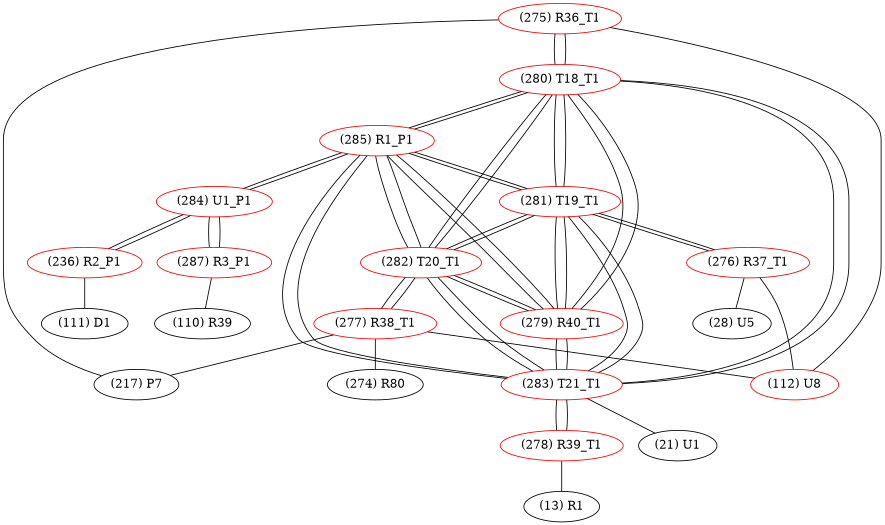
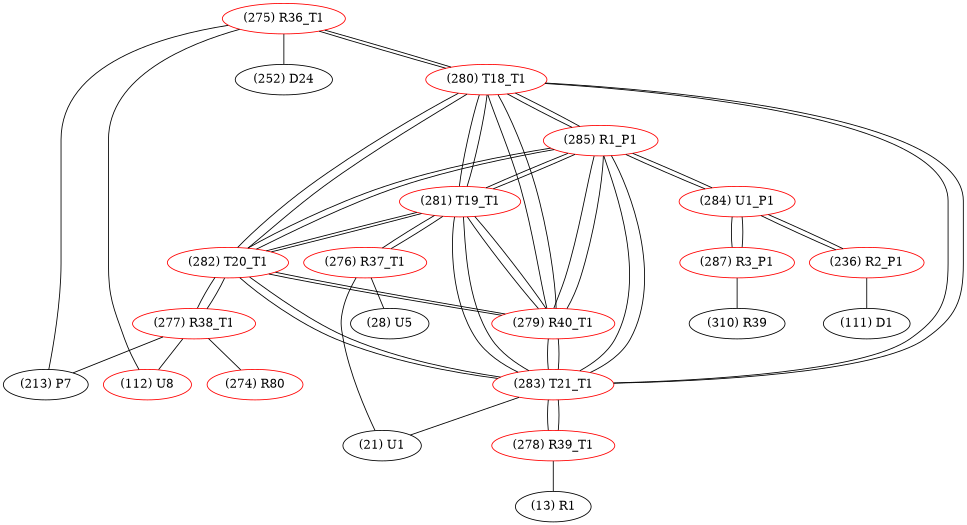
none -> (284, 80)
(783, 321) -> (347, 355)
(202, 324) -> (737, 324)
(136, 385) -> (46, 385)
(375, 385) -> (255, 385)
